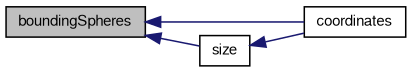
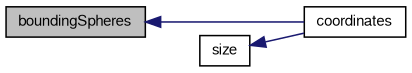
(180, 42) -> none
